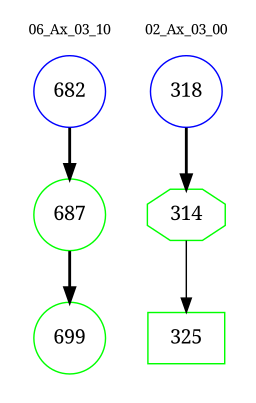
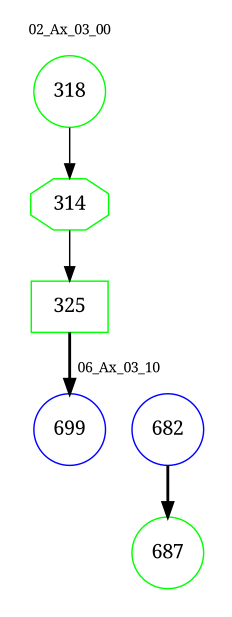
(186, 92) -> (70, 92)
(186, 151) -> (70, 146)
(70, 269) -> (70, 364)
(70, 338) -> (70, 430)
